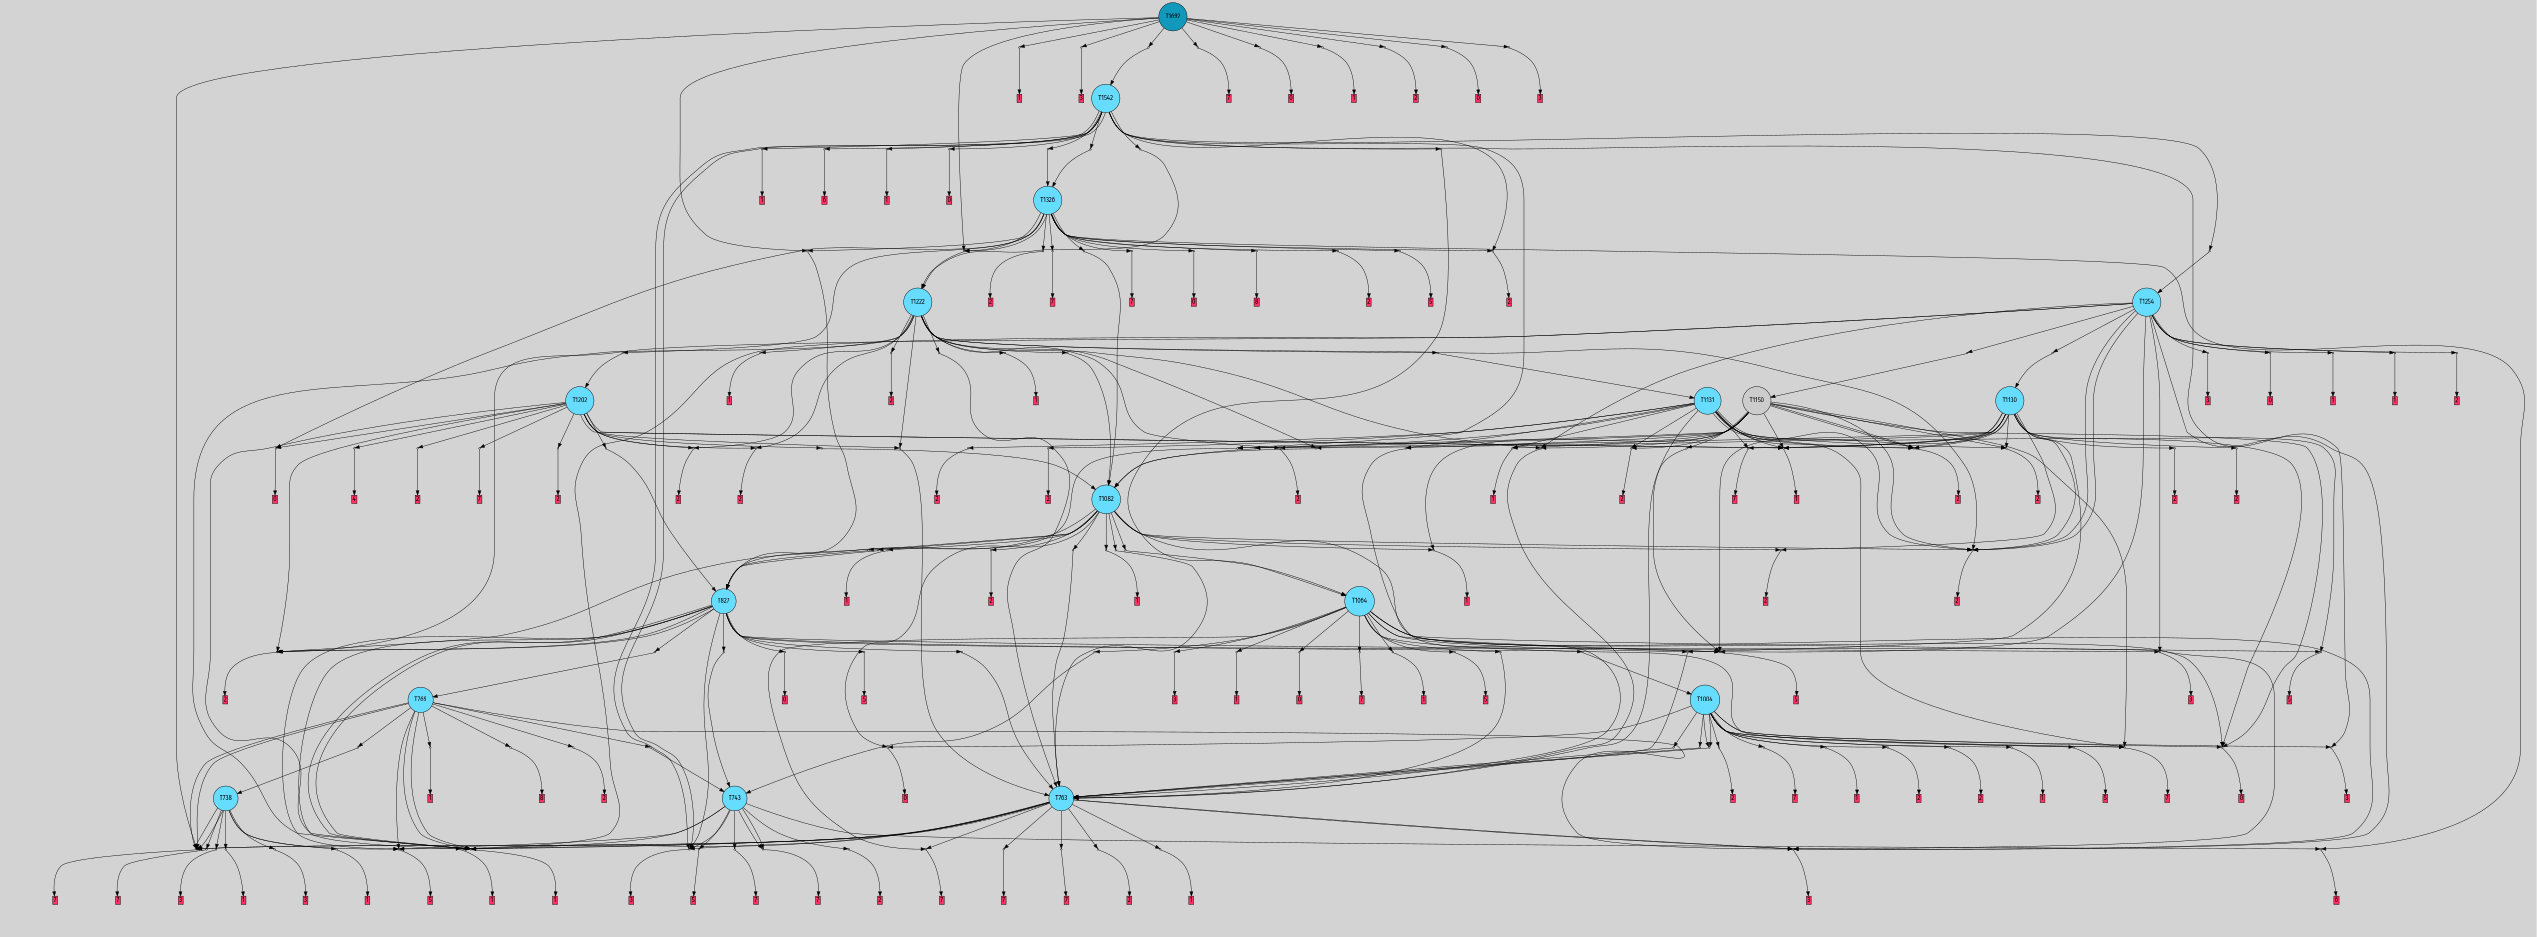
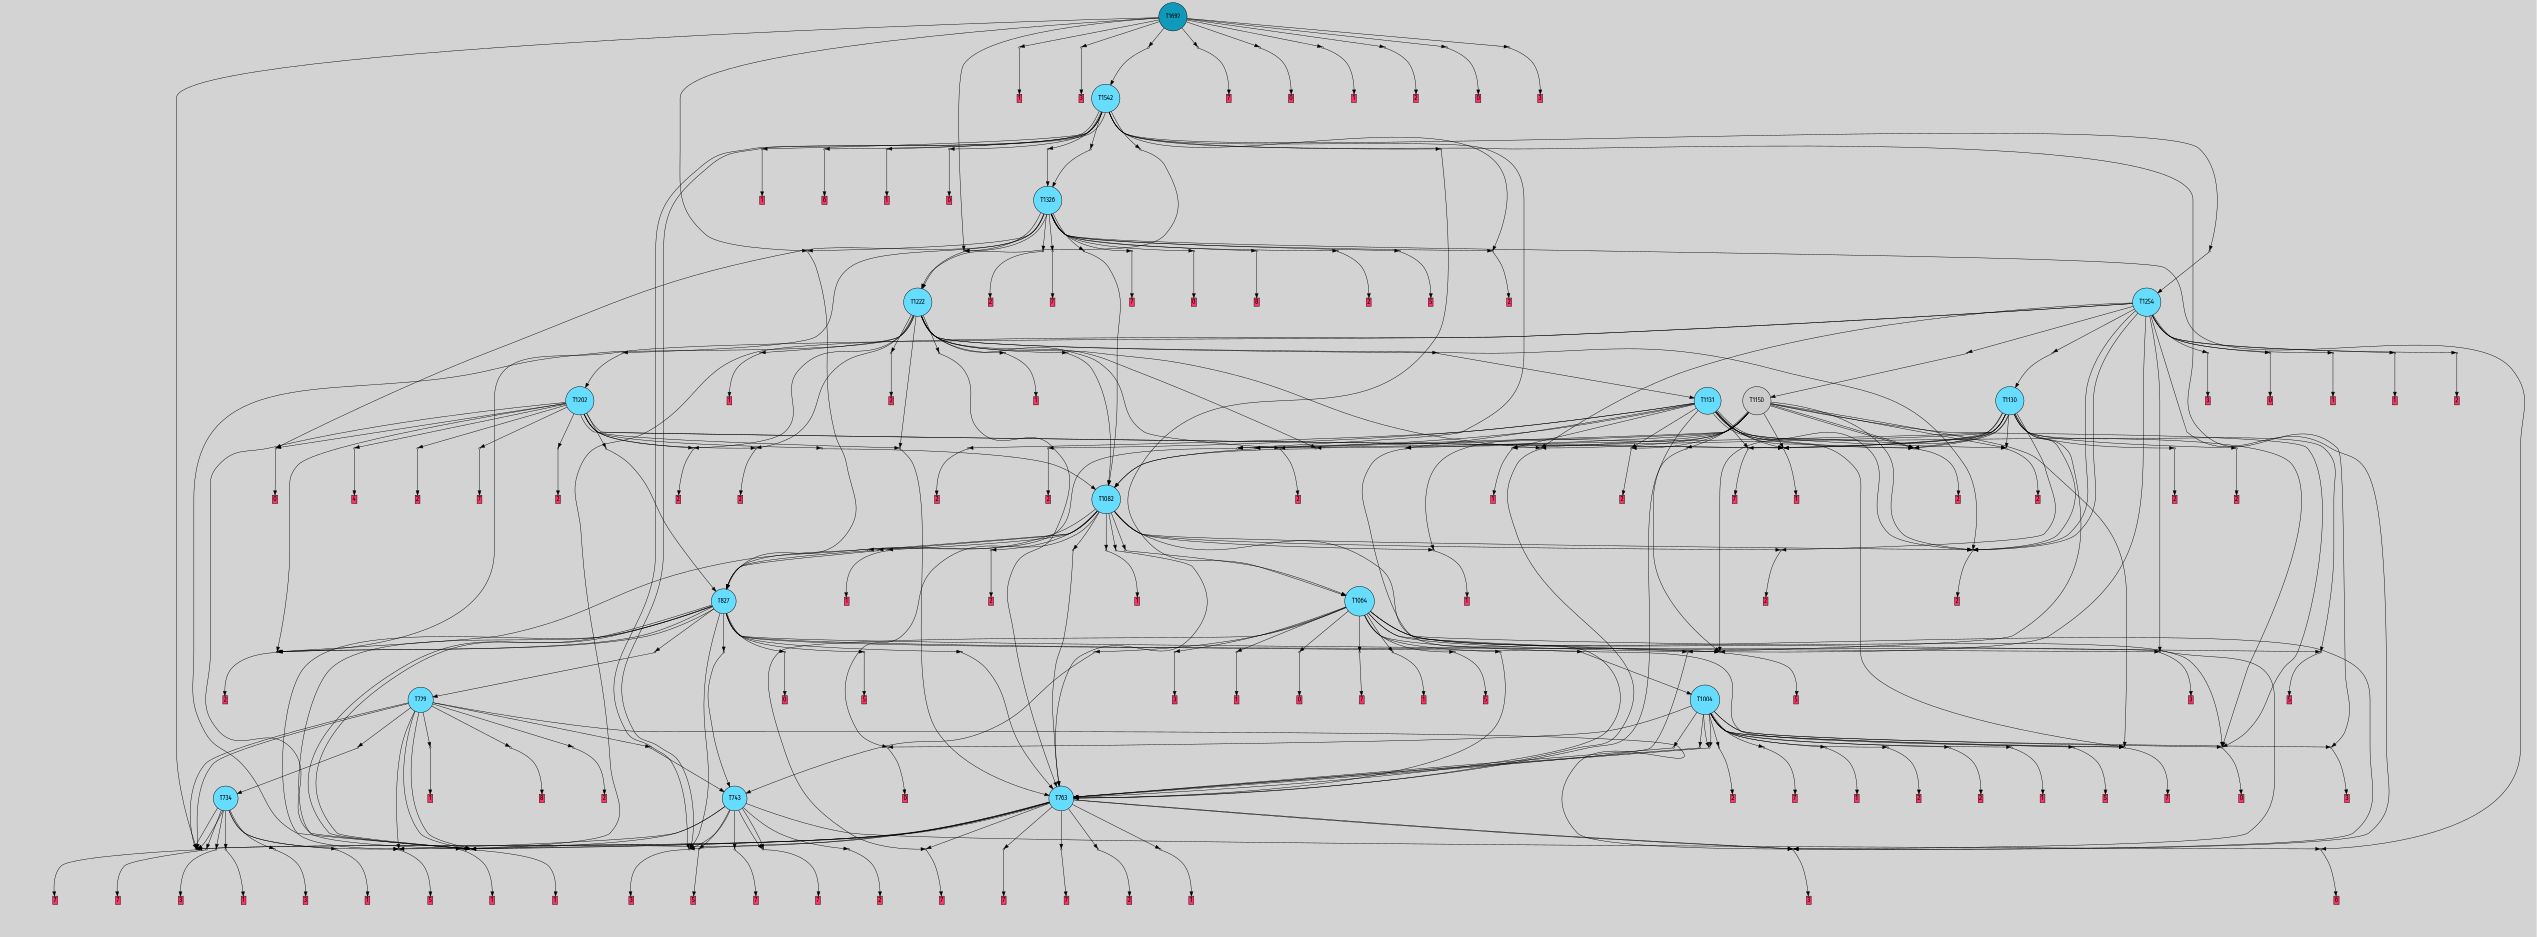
(421, 700) -> (421, 700)
(226, 798) -> (226, 798)
